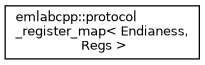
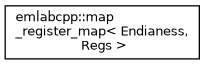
(102, 32) -> (102, 32)
